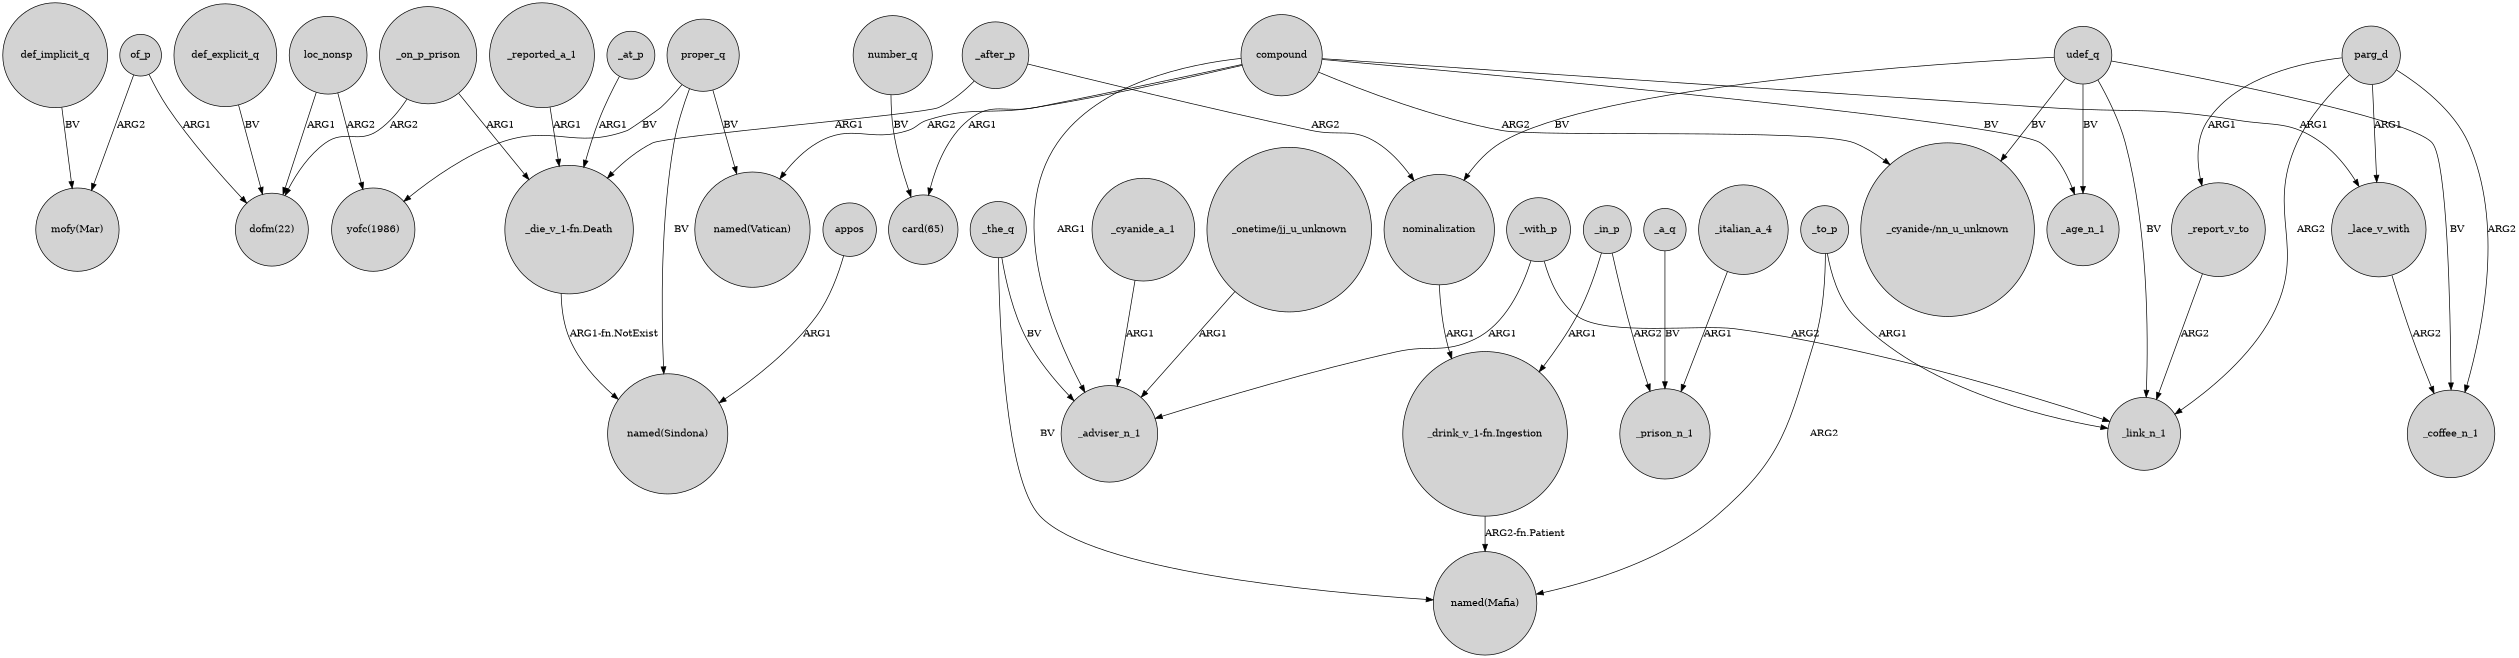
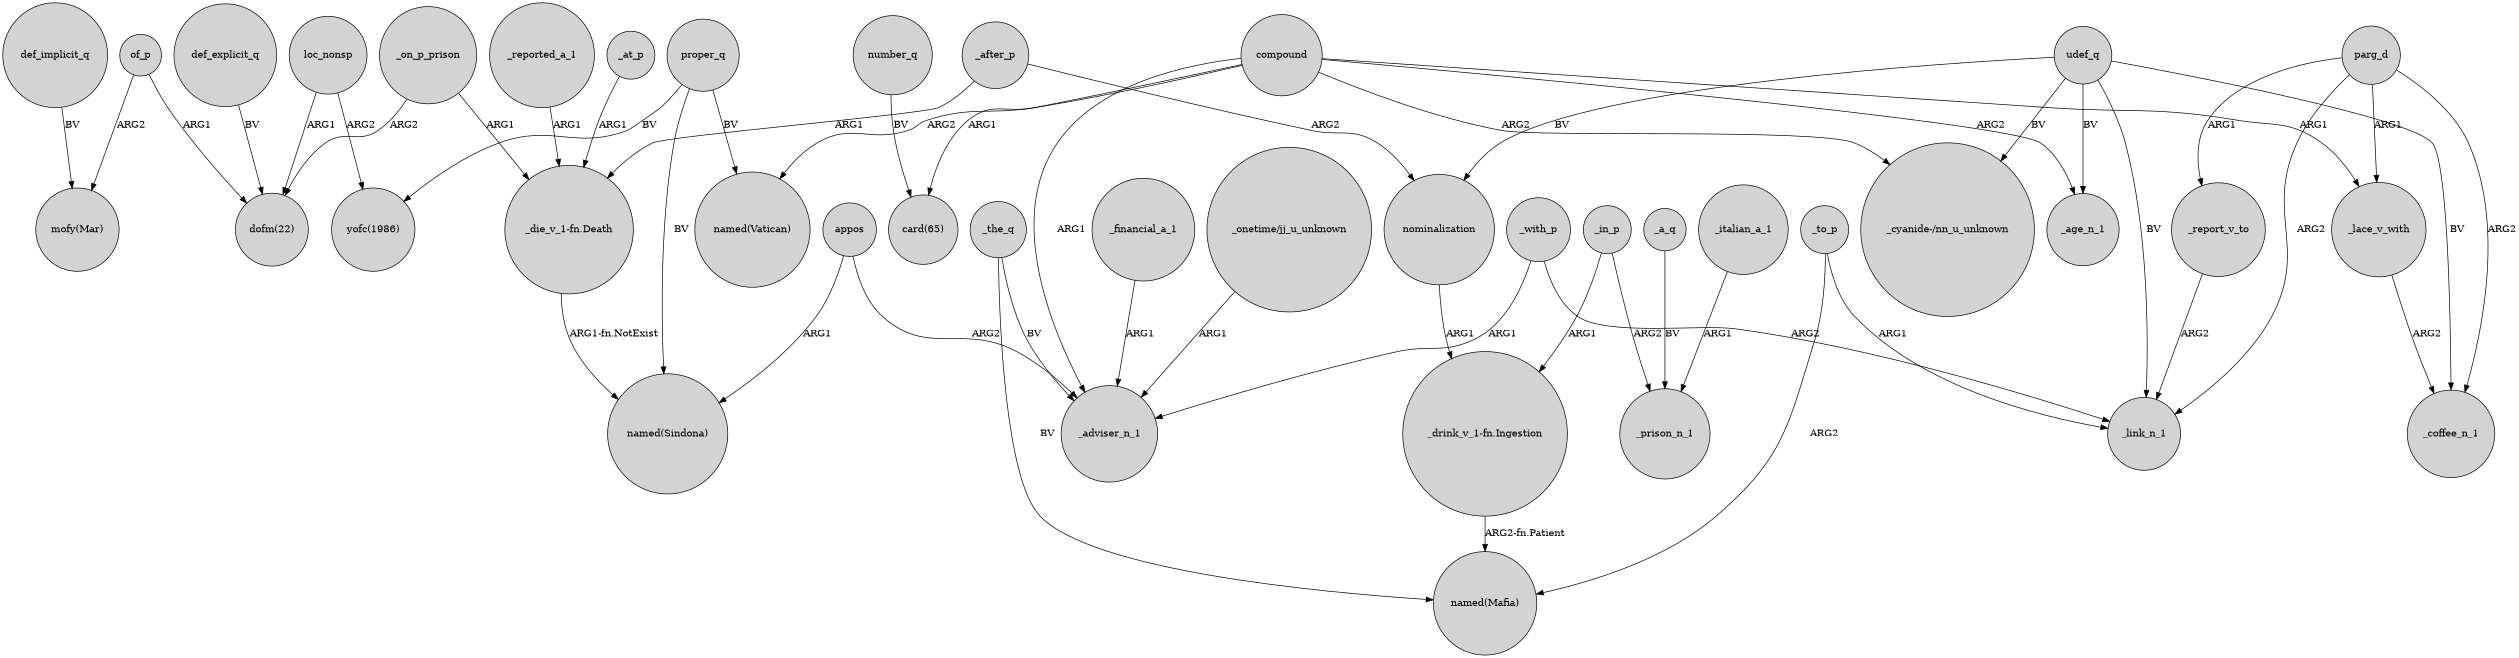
(1991, 125) -> (1991, 125)
(1143, 230) -> (1143, 230)
(1743, 230) -> (1743, 230)
none -> (948, 339)
